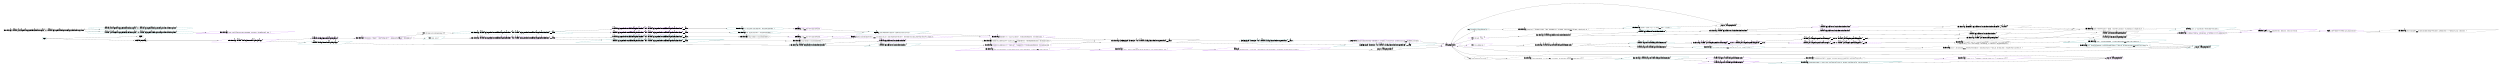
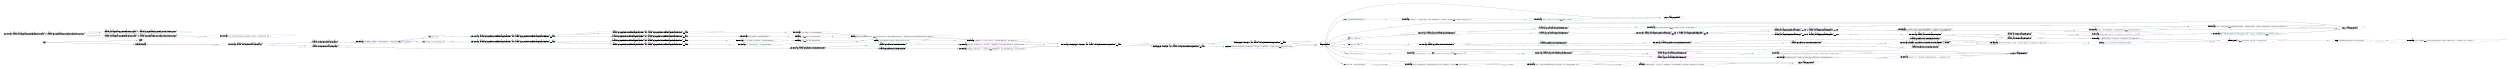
none -> (2116, 34)
none -> (1355, 64)
